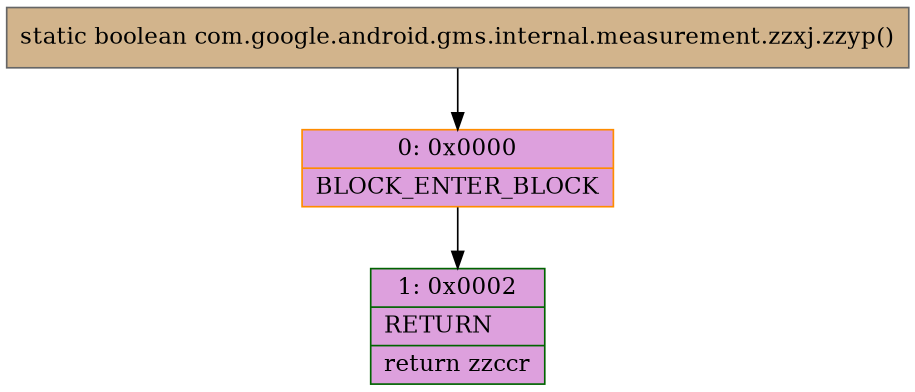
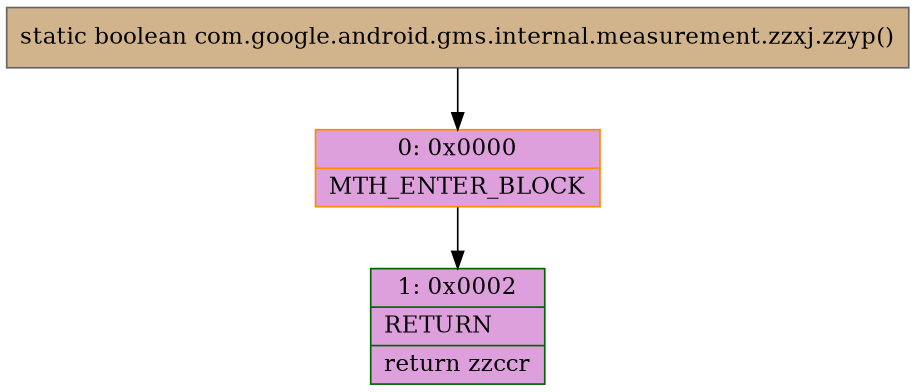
(458, 187) -> (458, 187)
